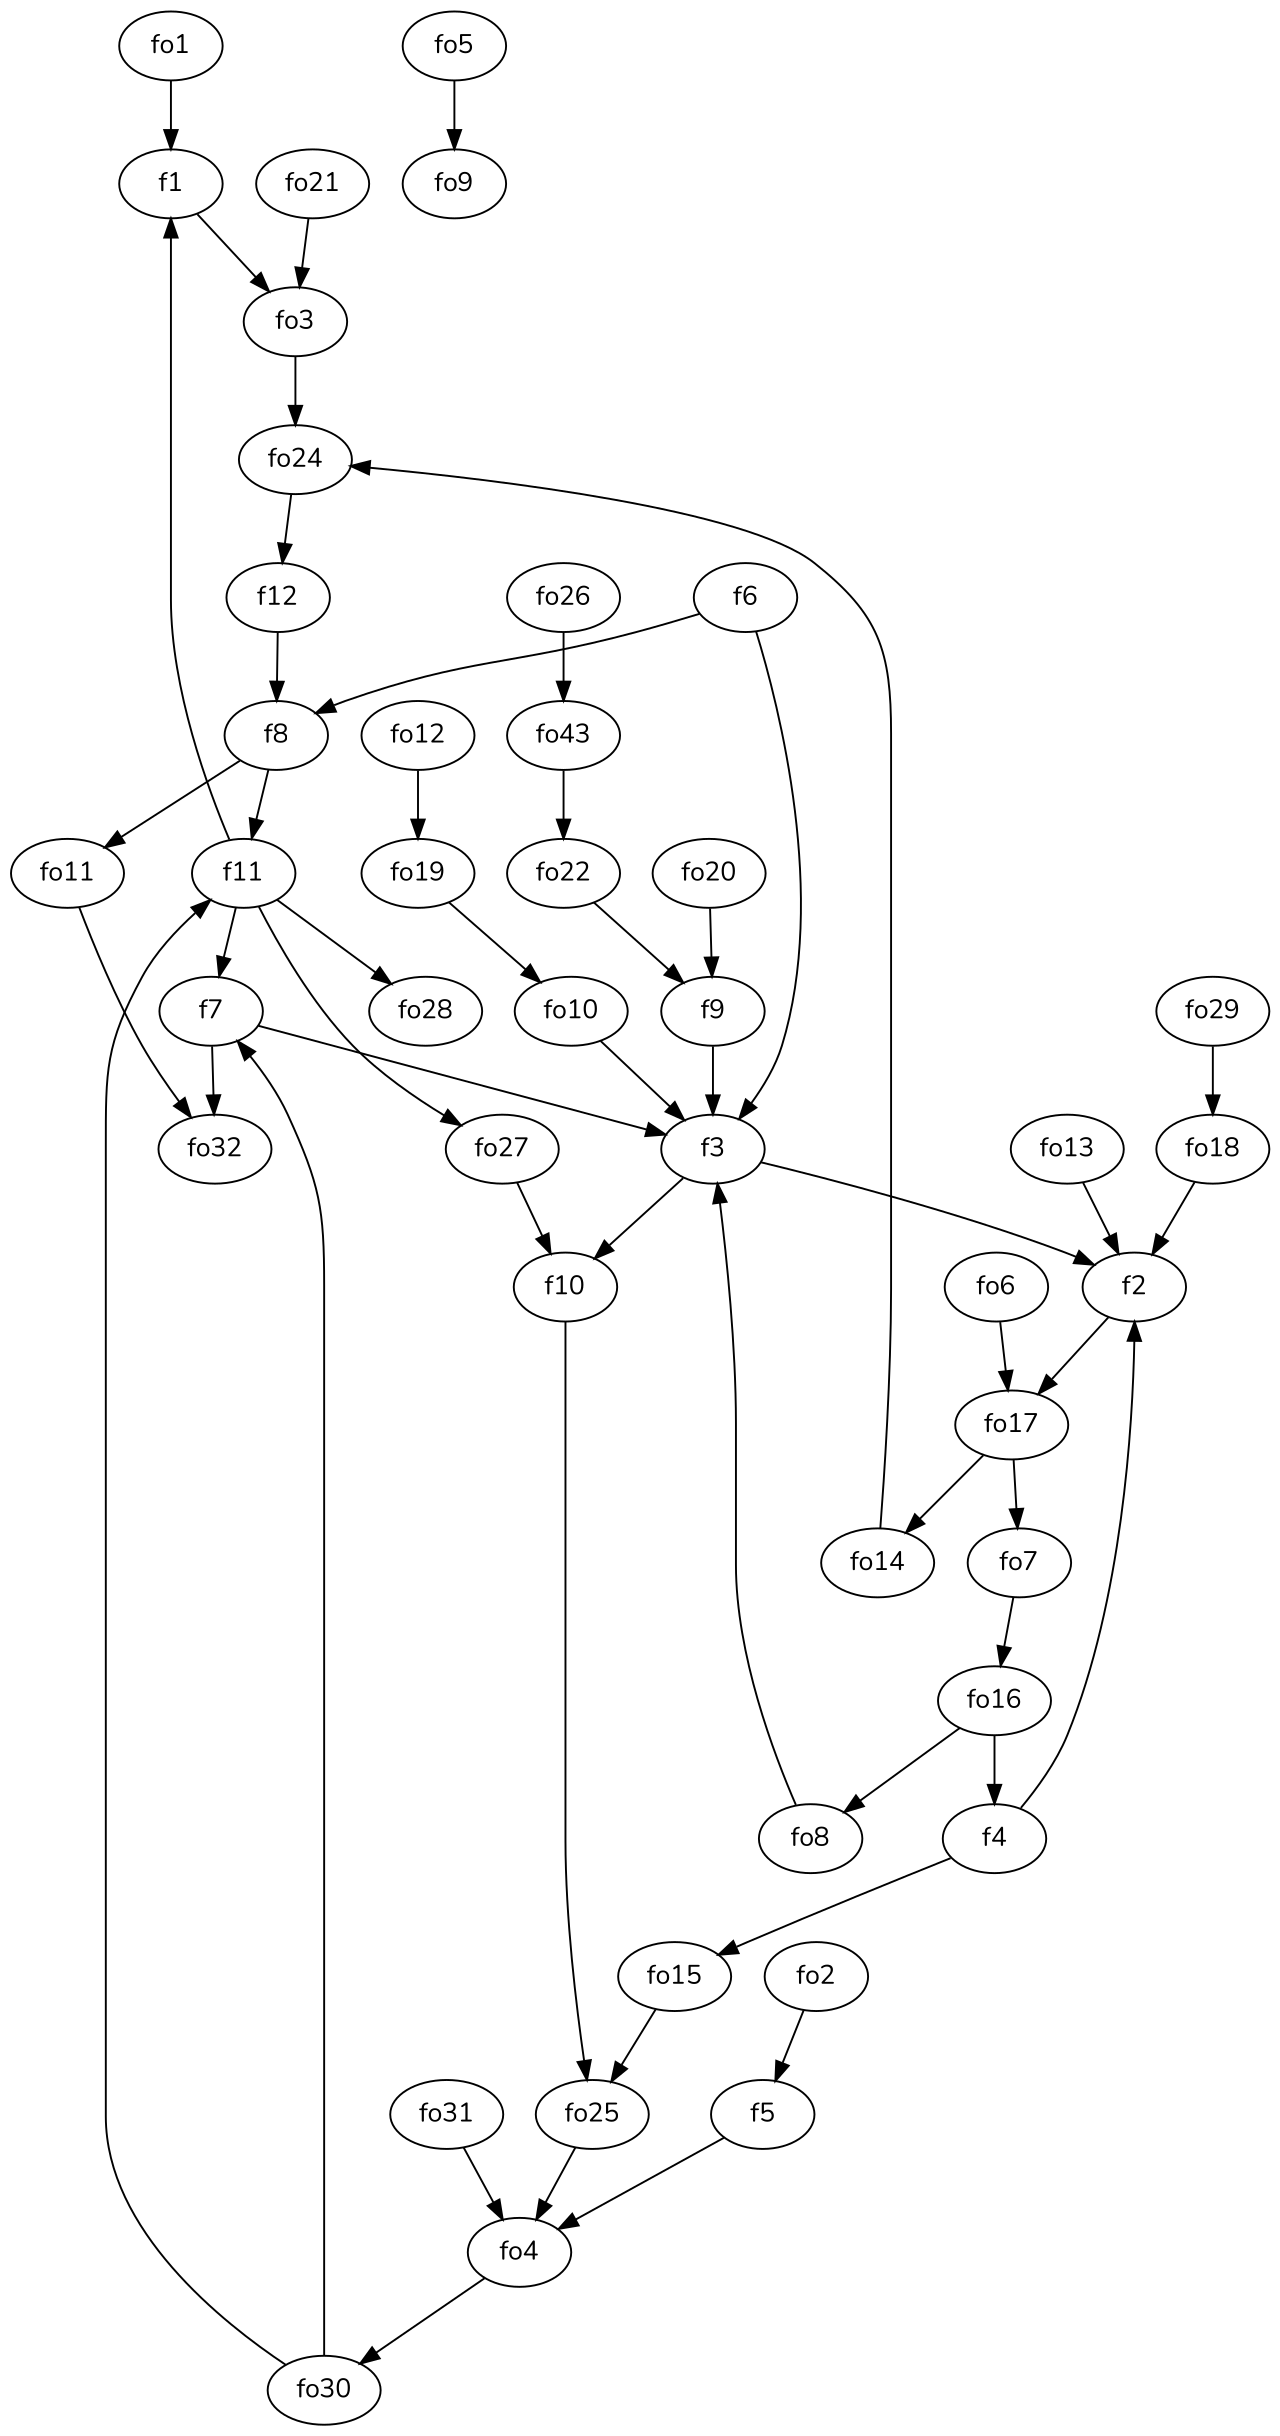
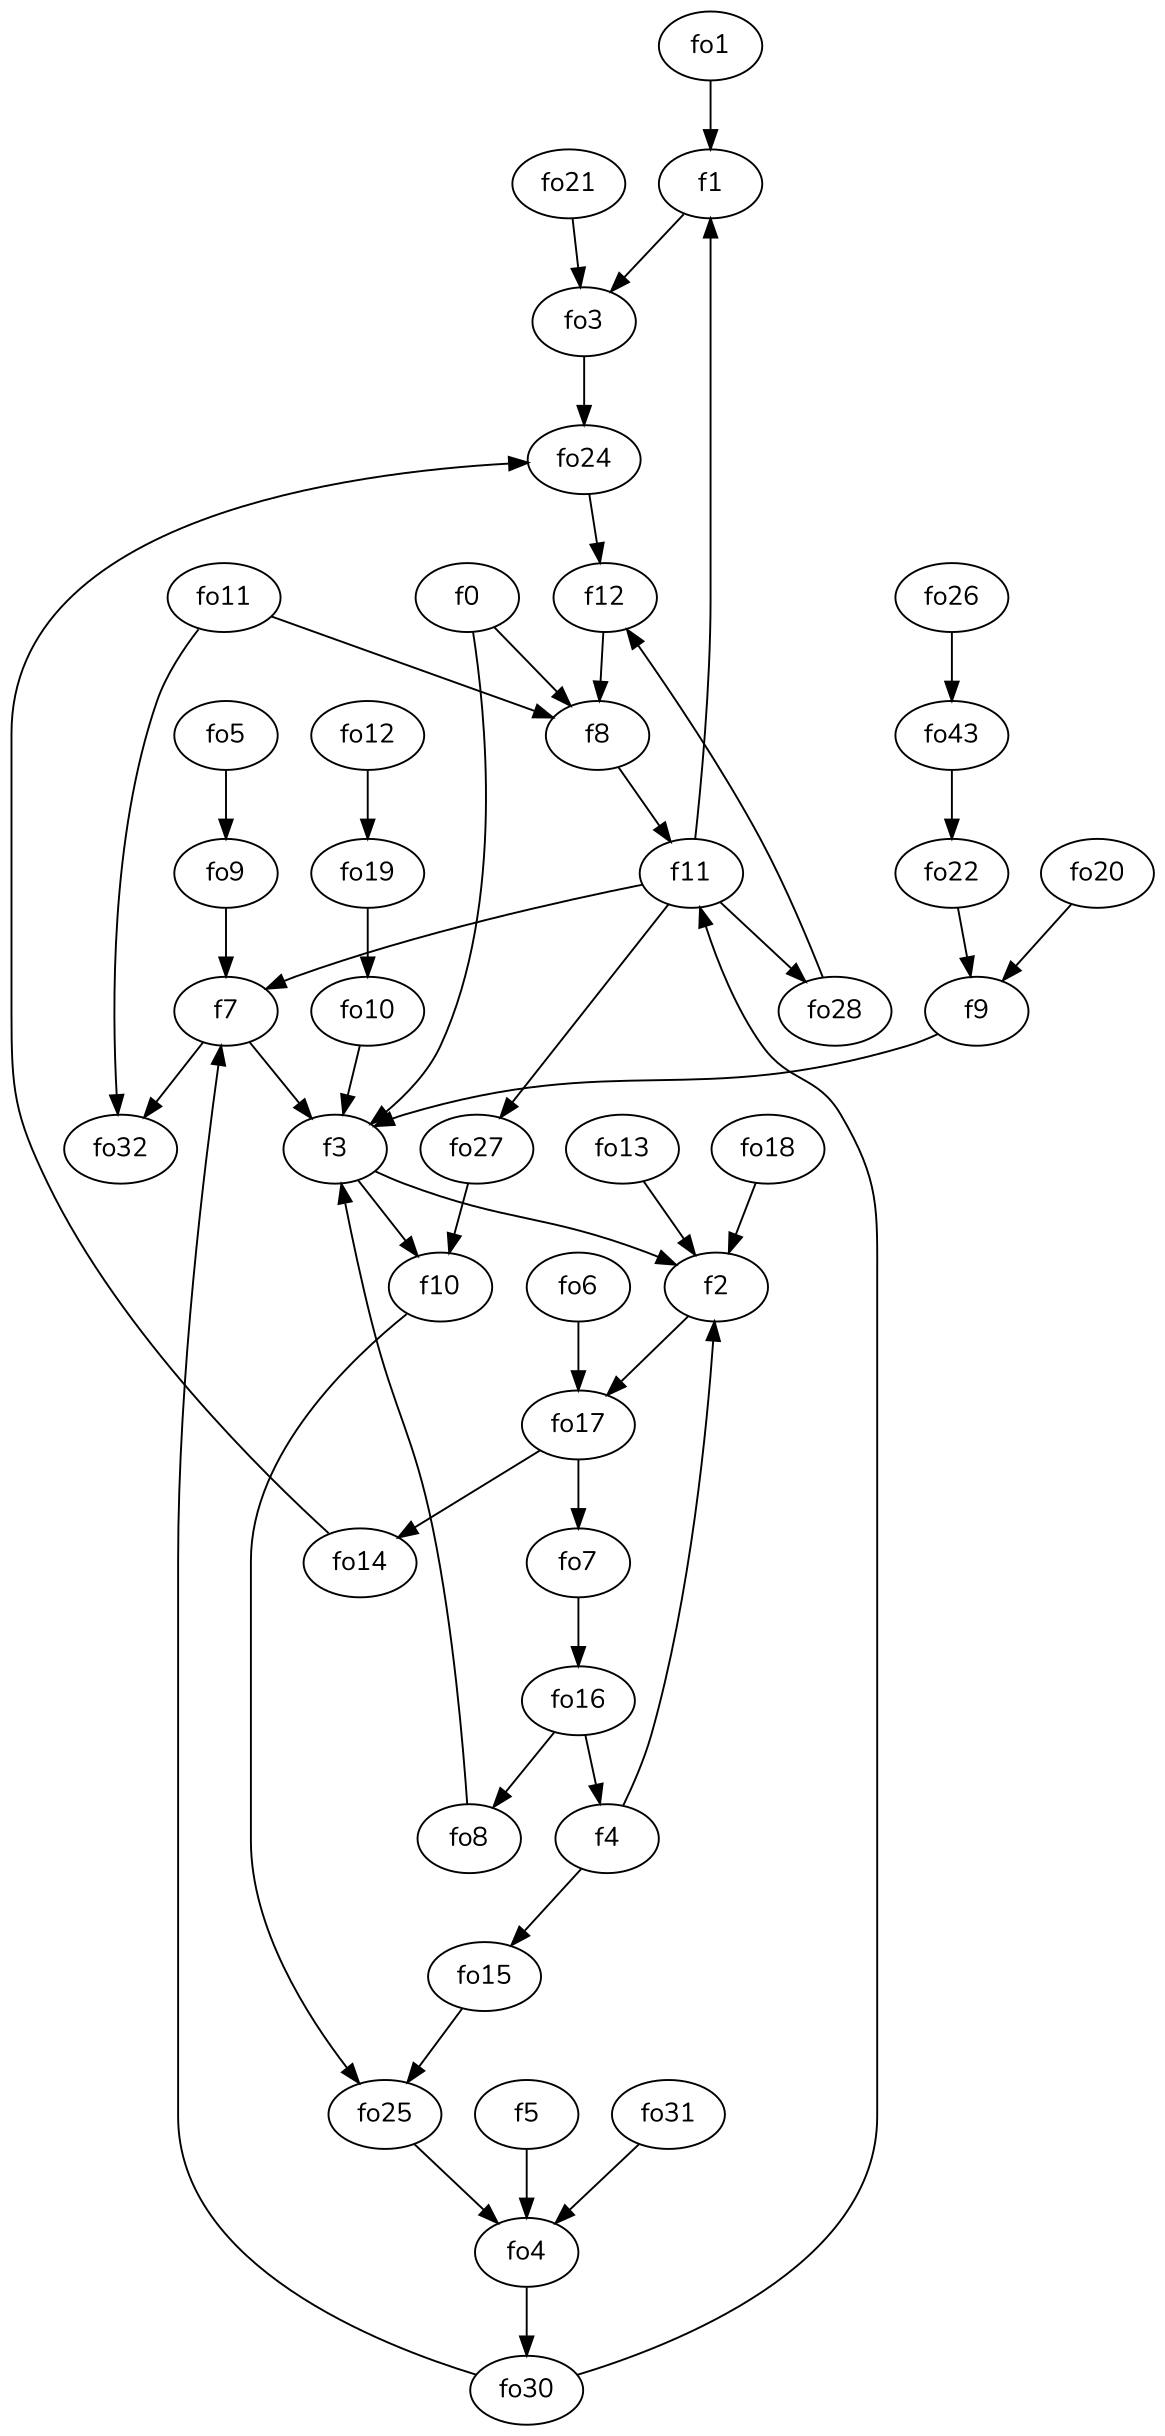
(746, 598) -> (467, 598)
(180, 799) -> (403, 664)
none -> (742, 805)
none -> (226, 933)
(1213, 1011) -> none
(816, 1977) -> none
